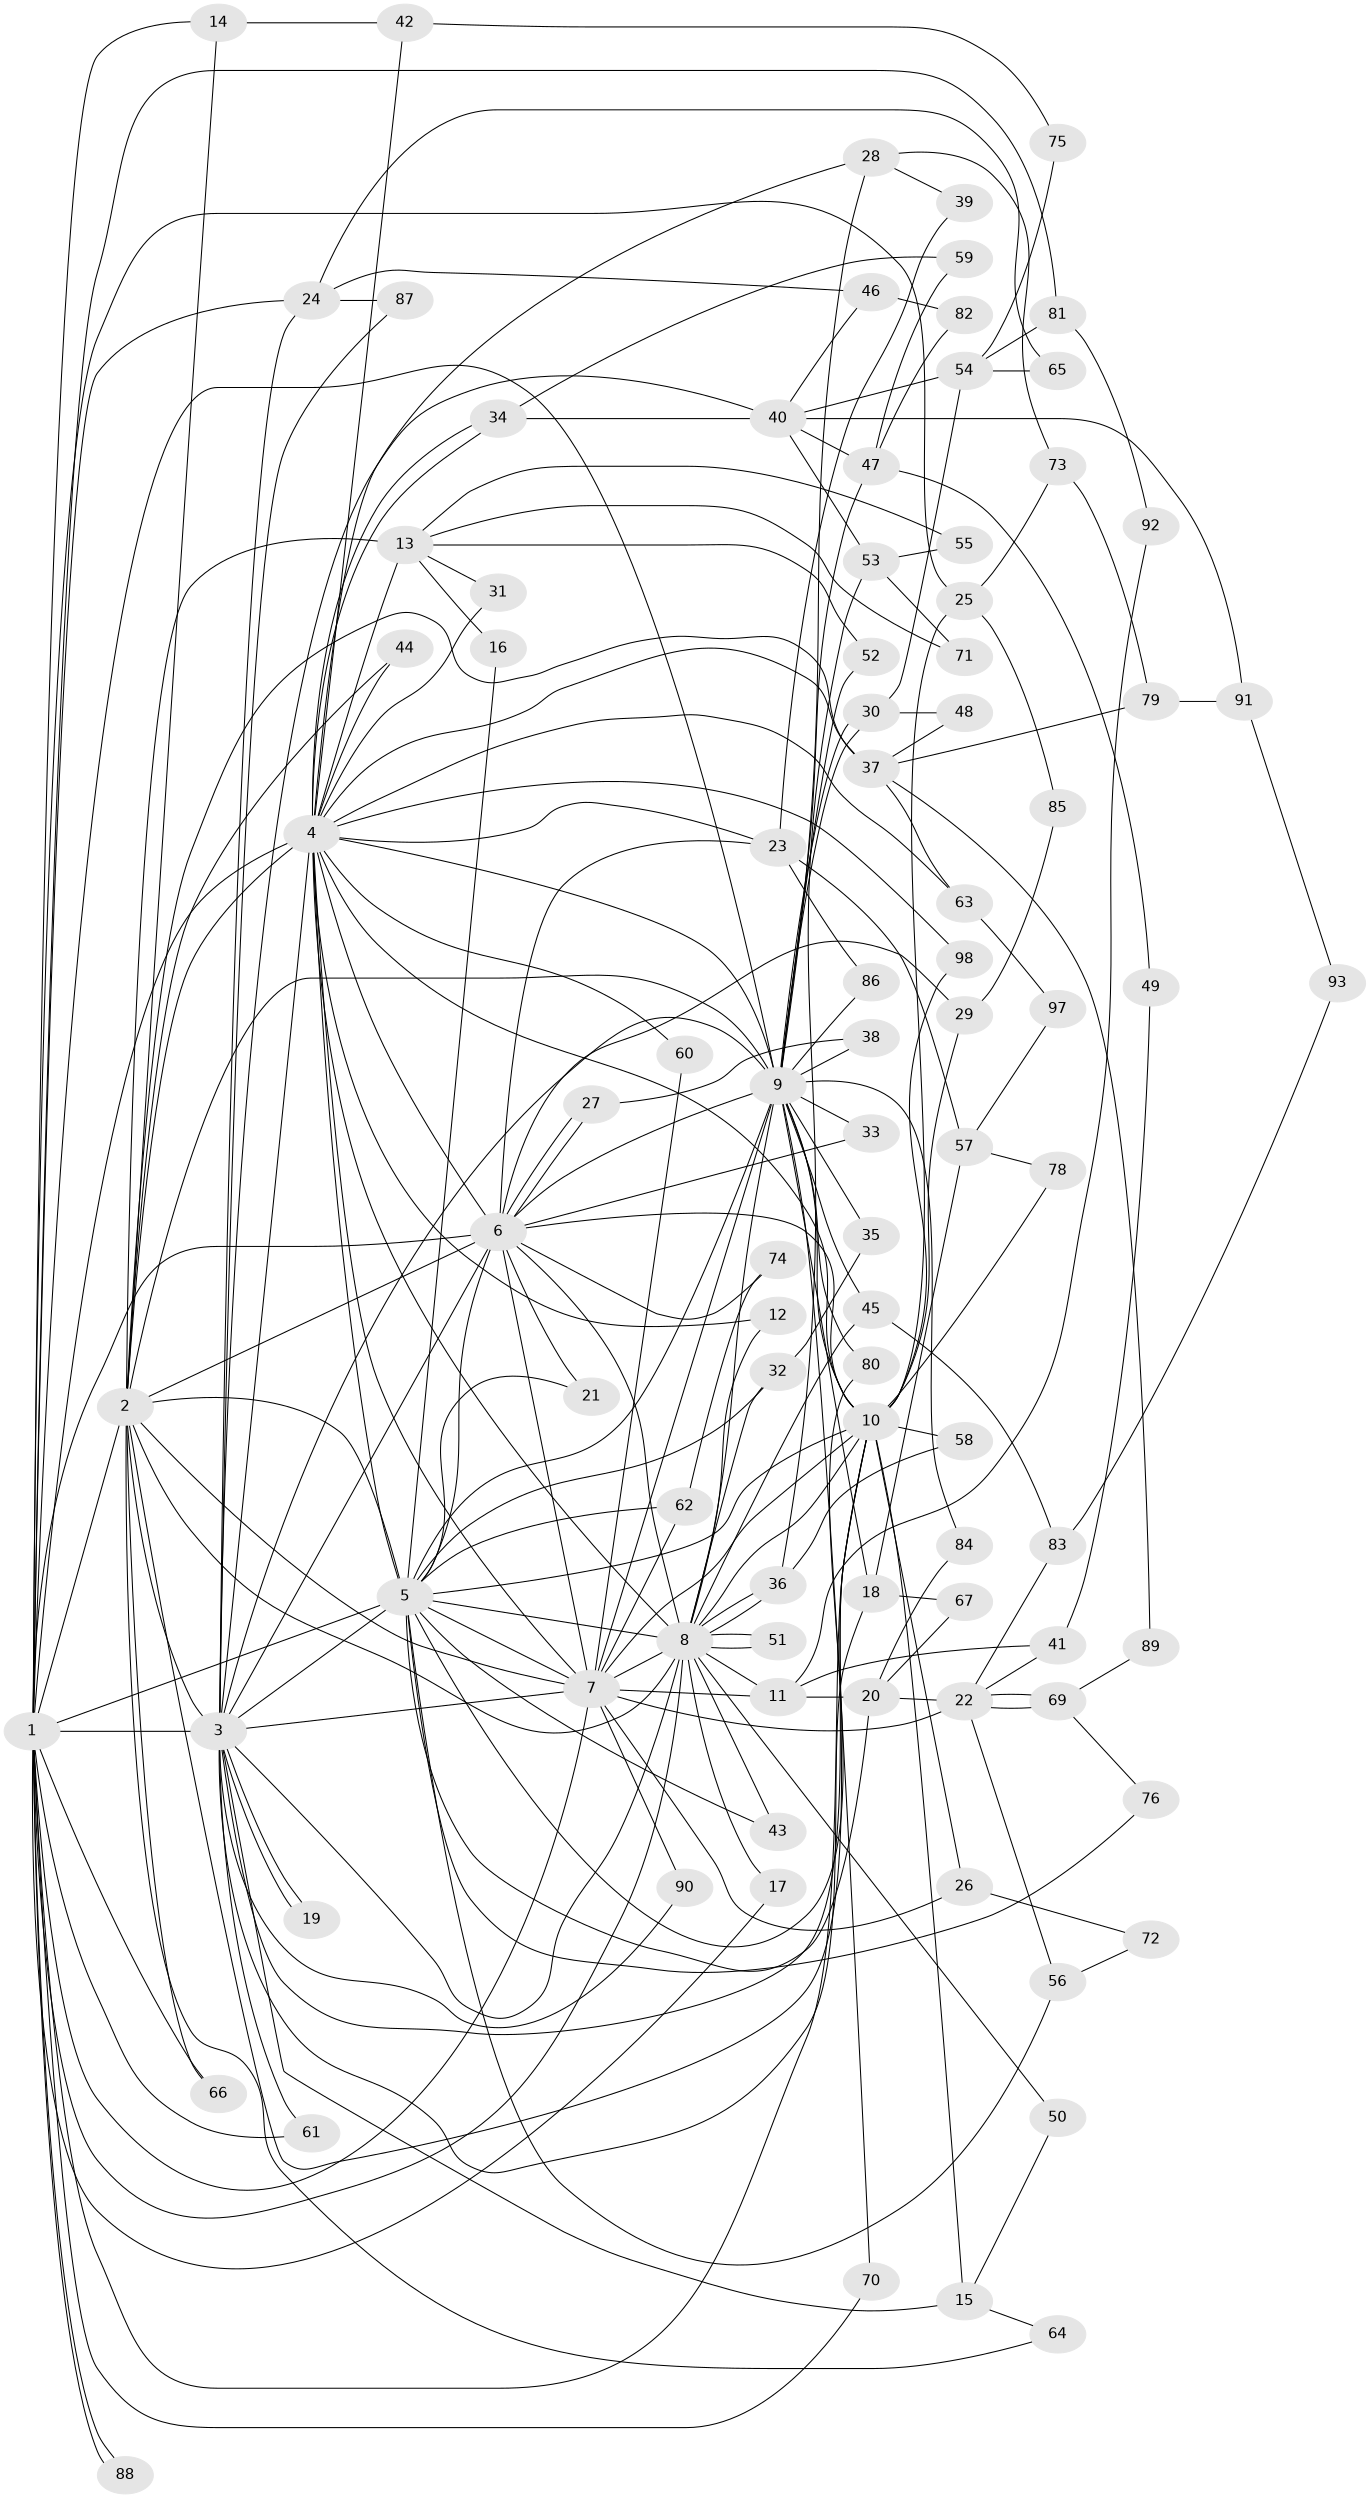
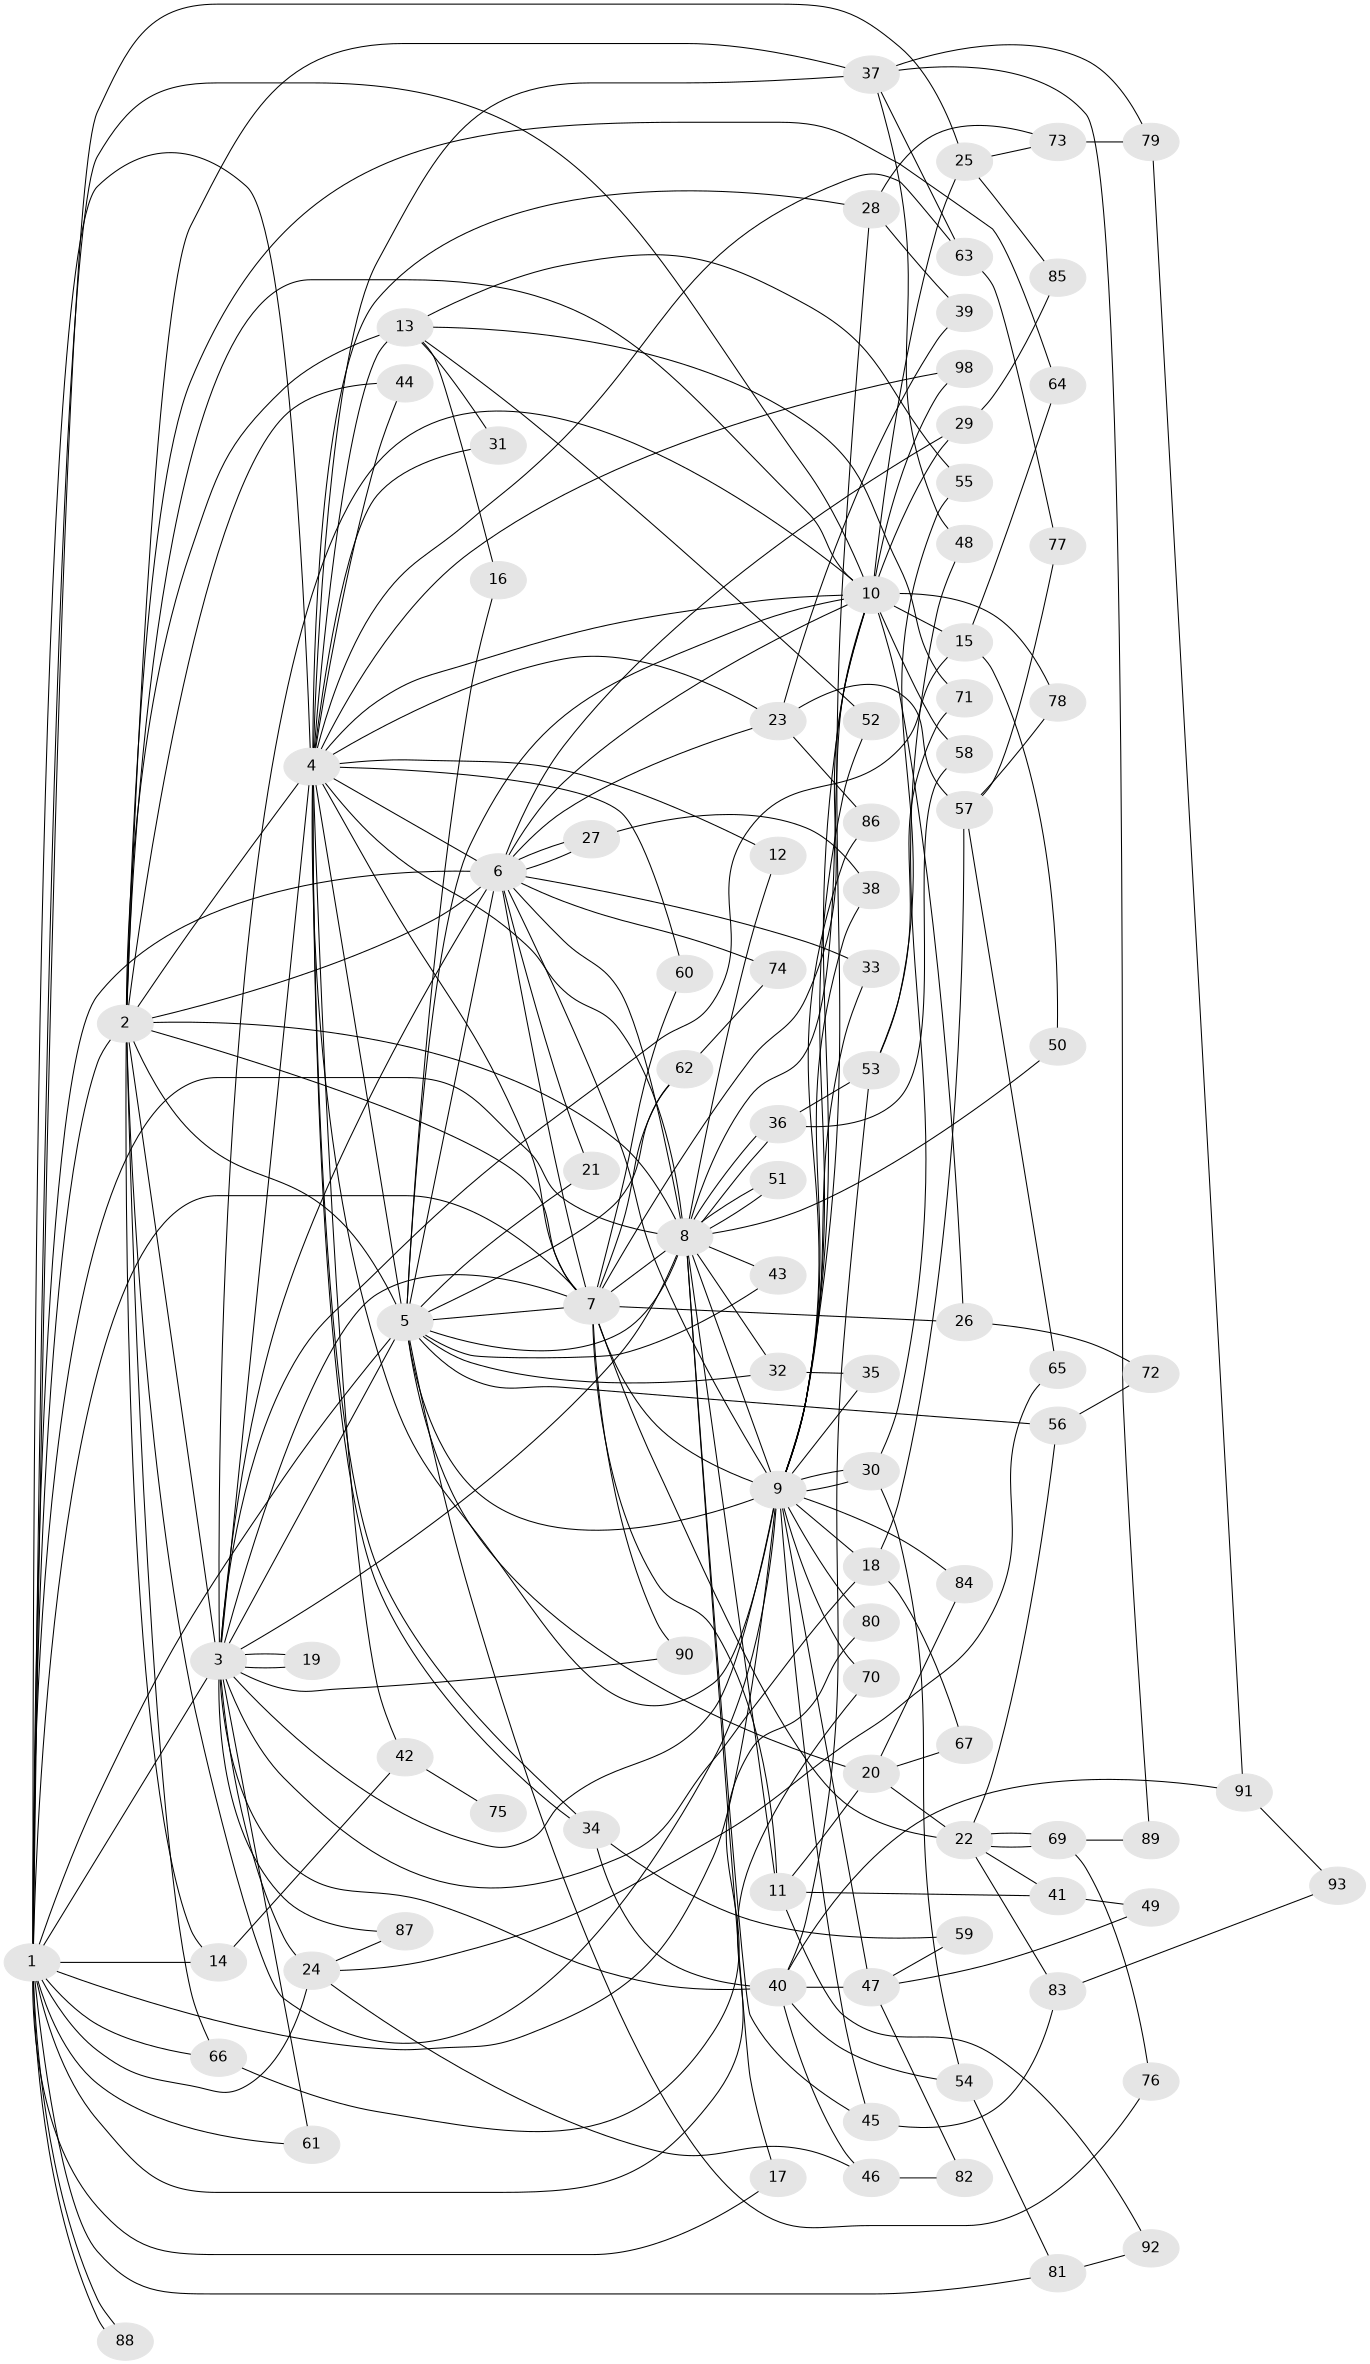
(1034, 243) -> none
(1011, 371) -> (1013, 1103)
(1058, 1009) -> (1058, 546)
(803, 1917) -> (693, 2058)
